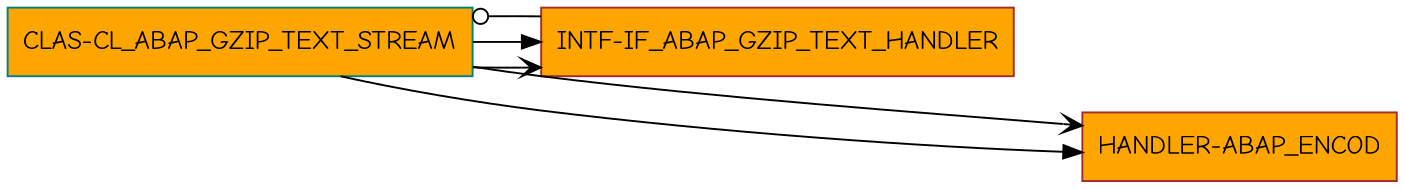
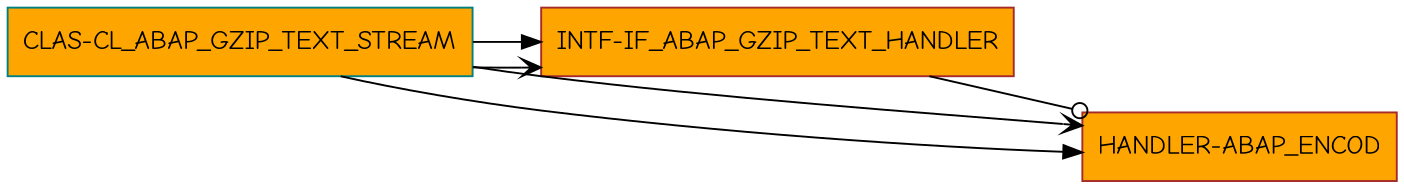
(515, 16) -> (1001, 93)
